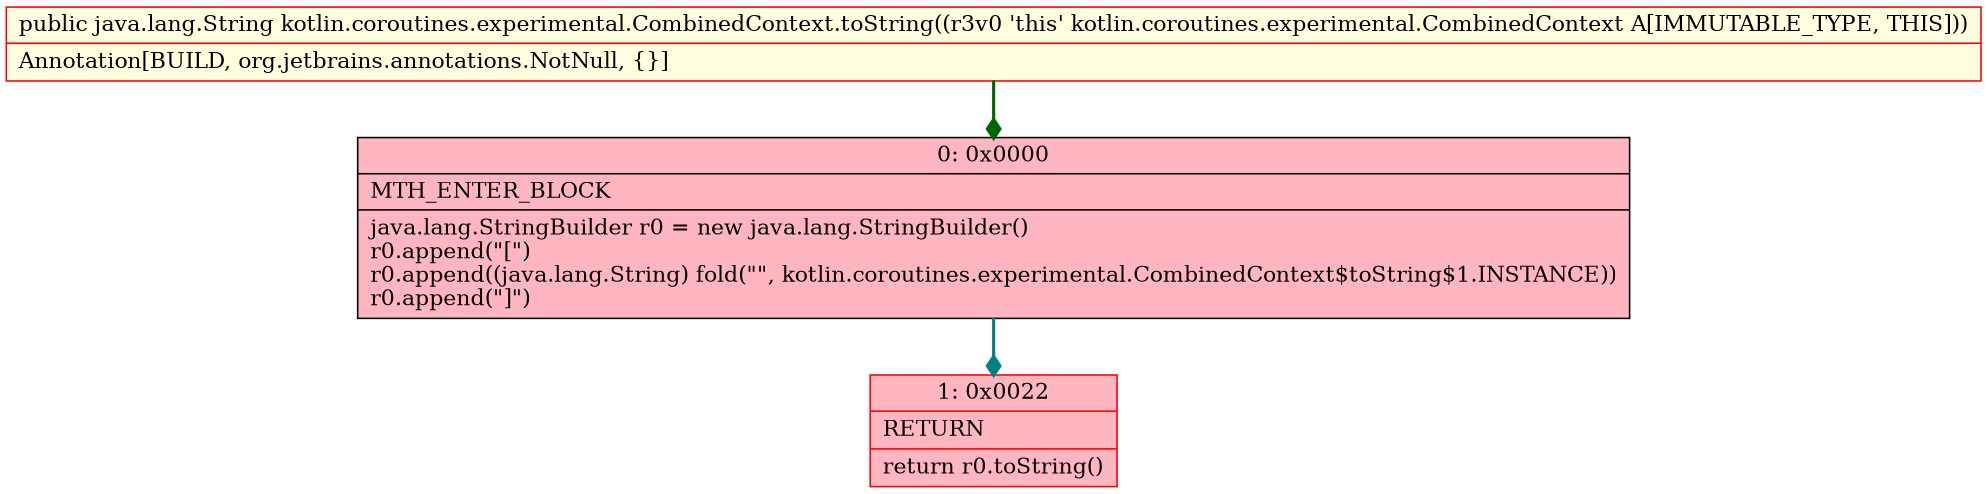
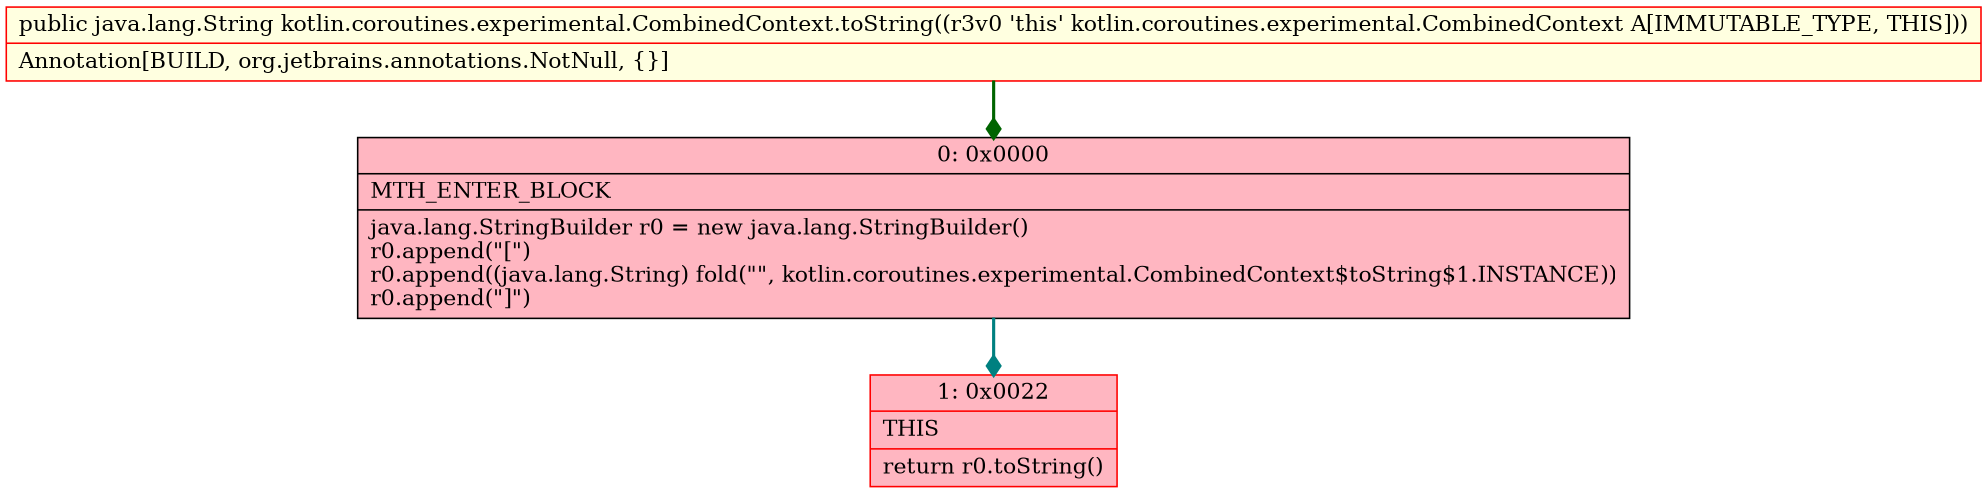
(934, 429) -> (912, 429)
